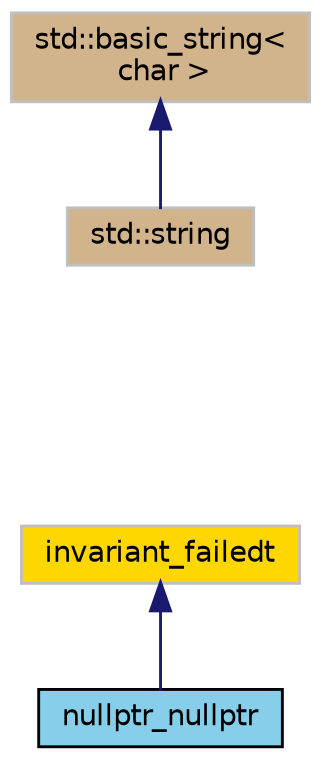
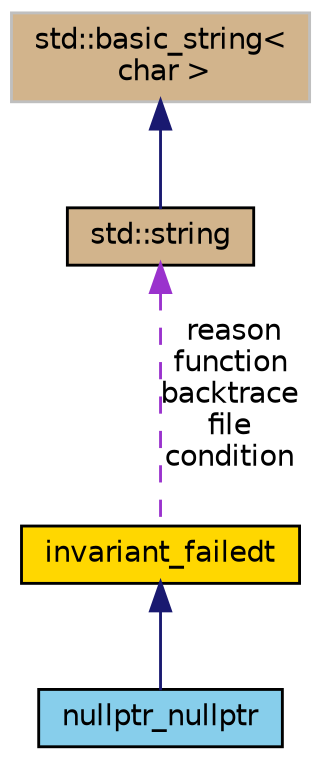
(161, 236) -> (161, 236)
none -> (161, 410)
(161, 555) -> (161, 555)
